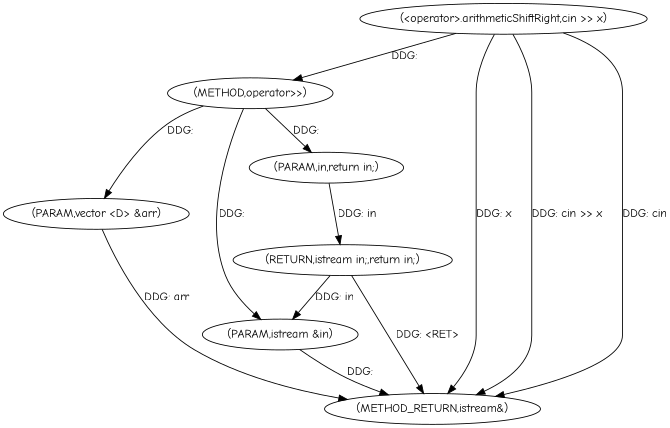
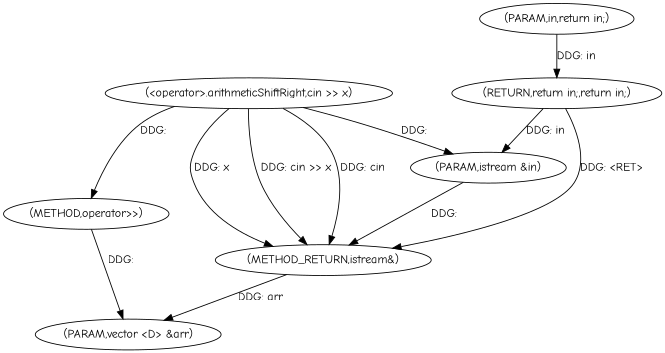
(285, 127) -> none
(217, 215) -> (374, 128)
(343, 260) -> (557, 93)
(194, 350) -> (229, 296)
